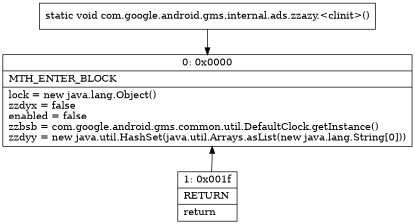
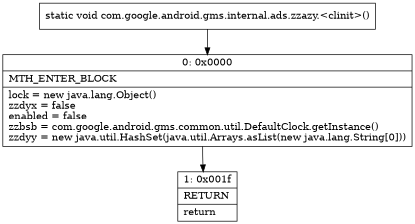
(212, 163) -> (203, 155)
